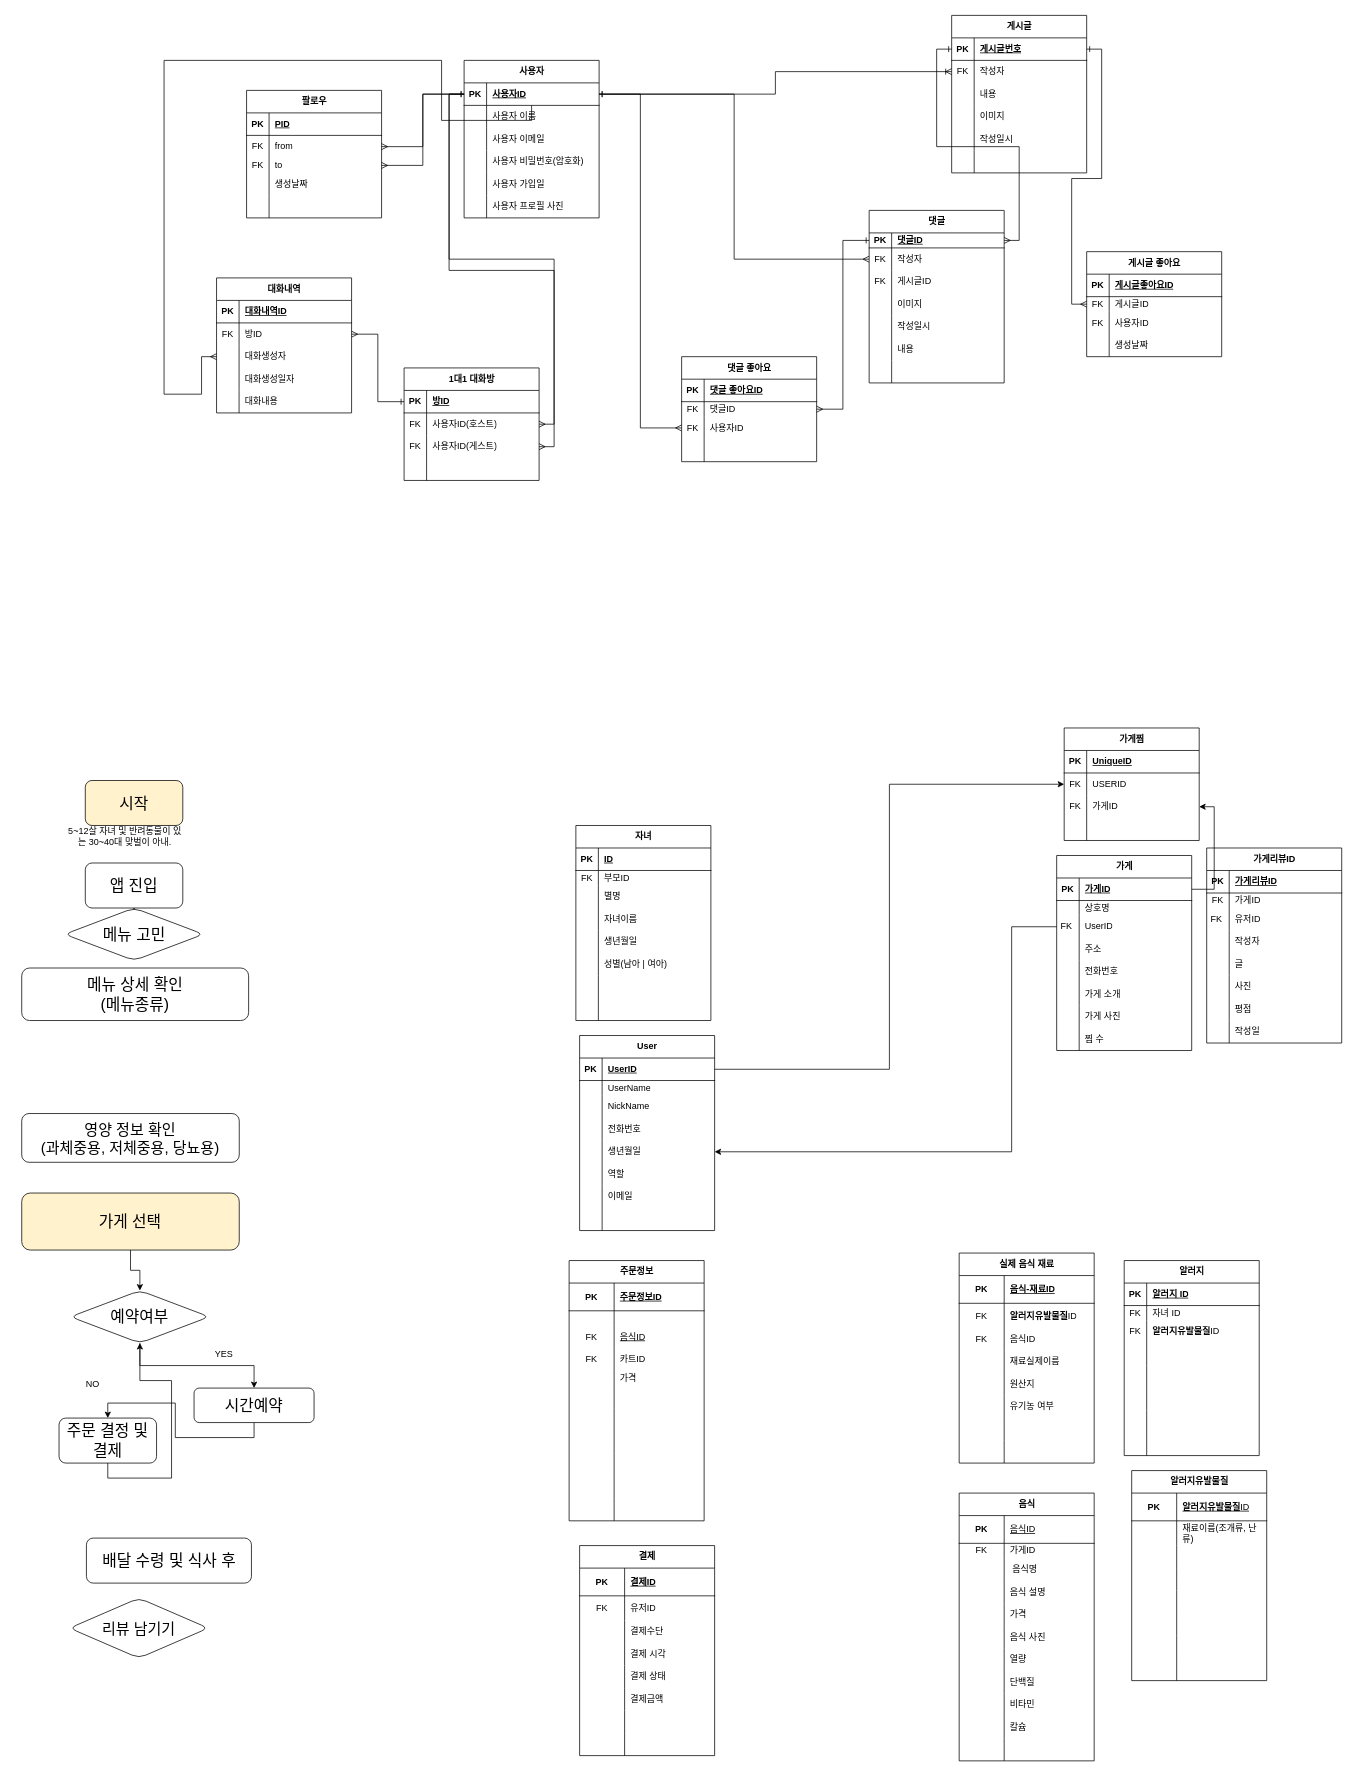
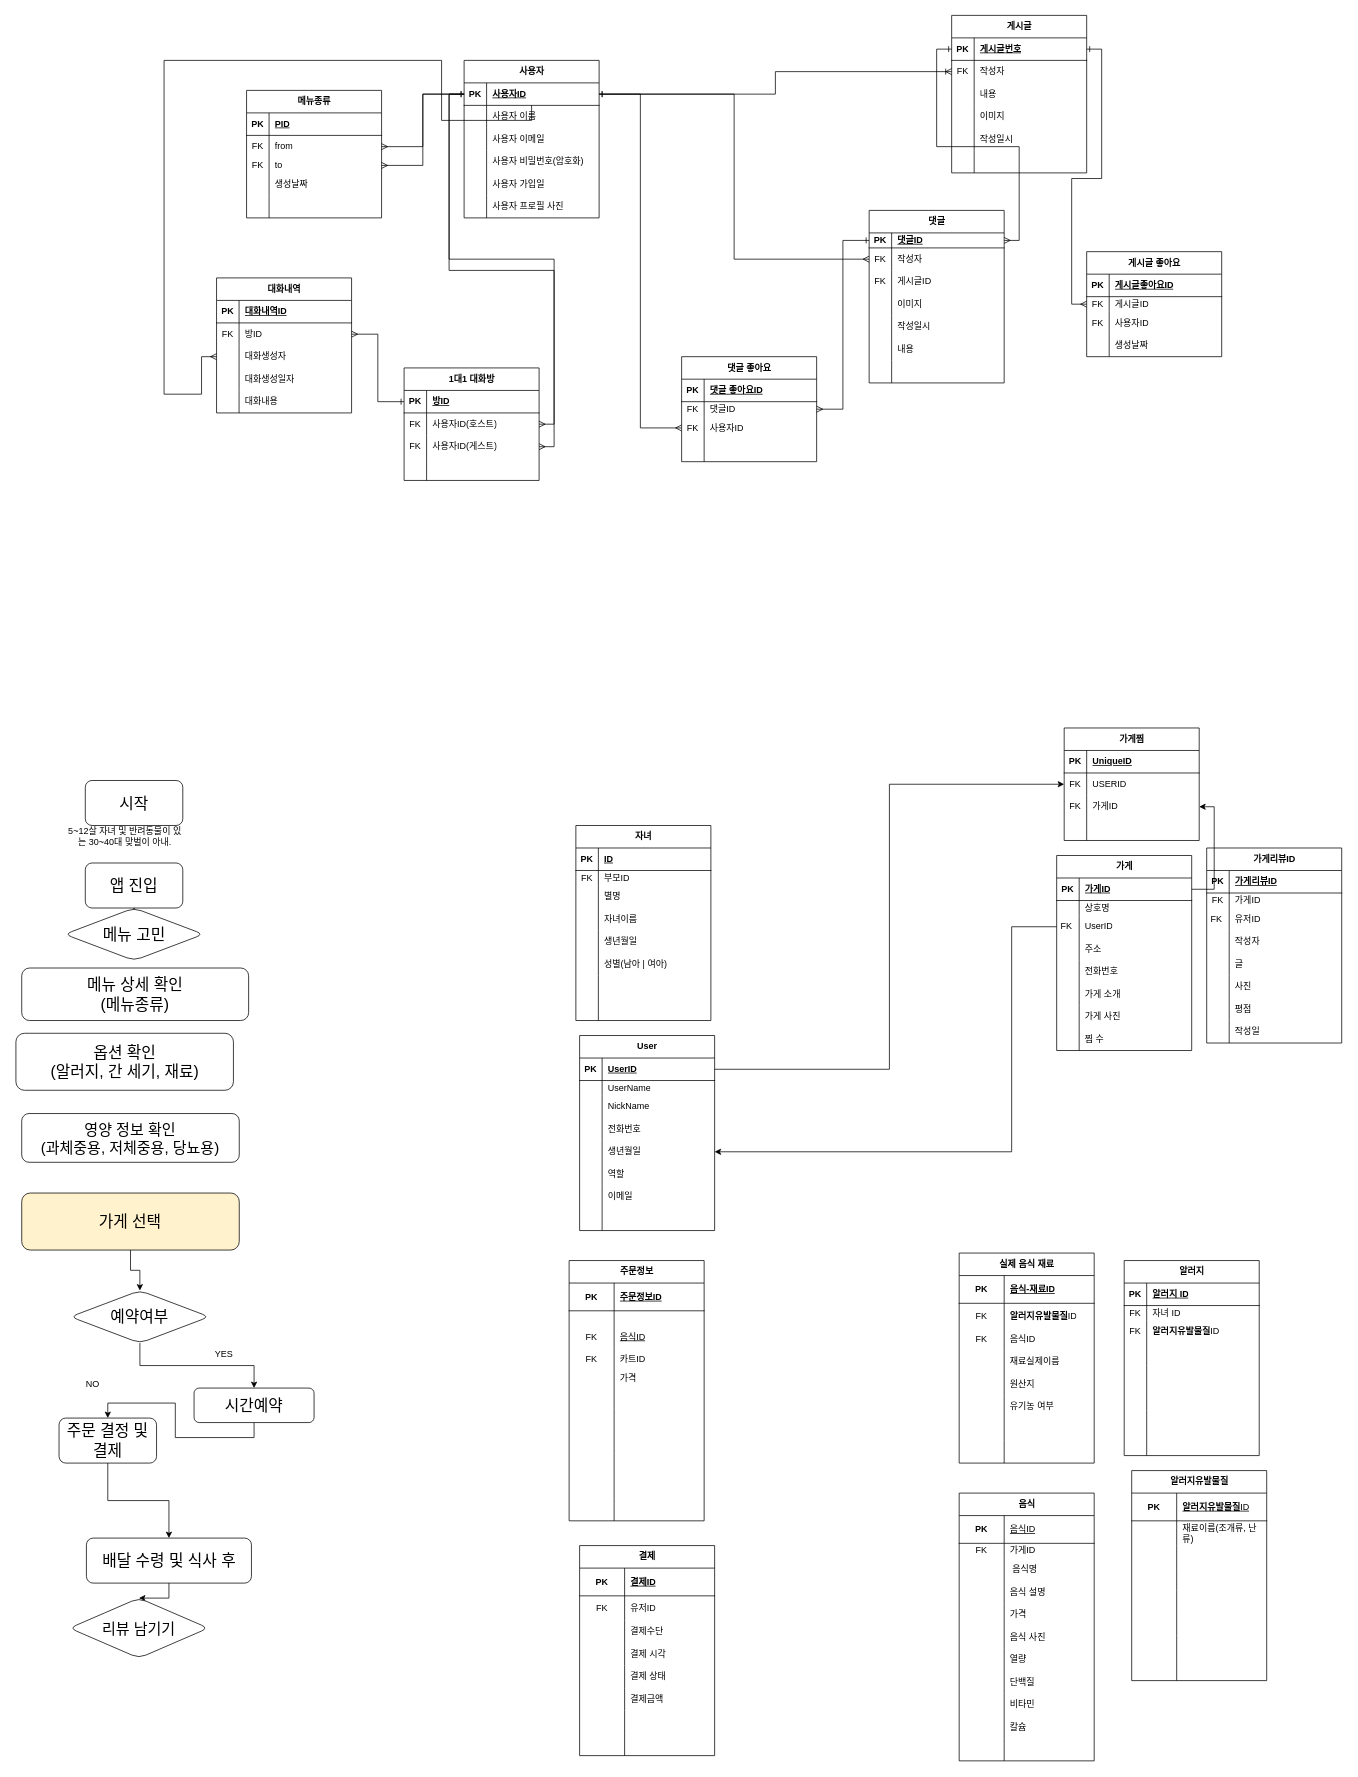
(314, 102) -> (314, 102)
(134, 803) -> (134, 803)
none -> (125, 1062)
(171, 1440) -> (128, 1500)
none -> (169, 1598)
